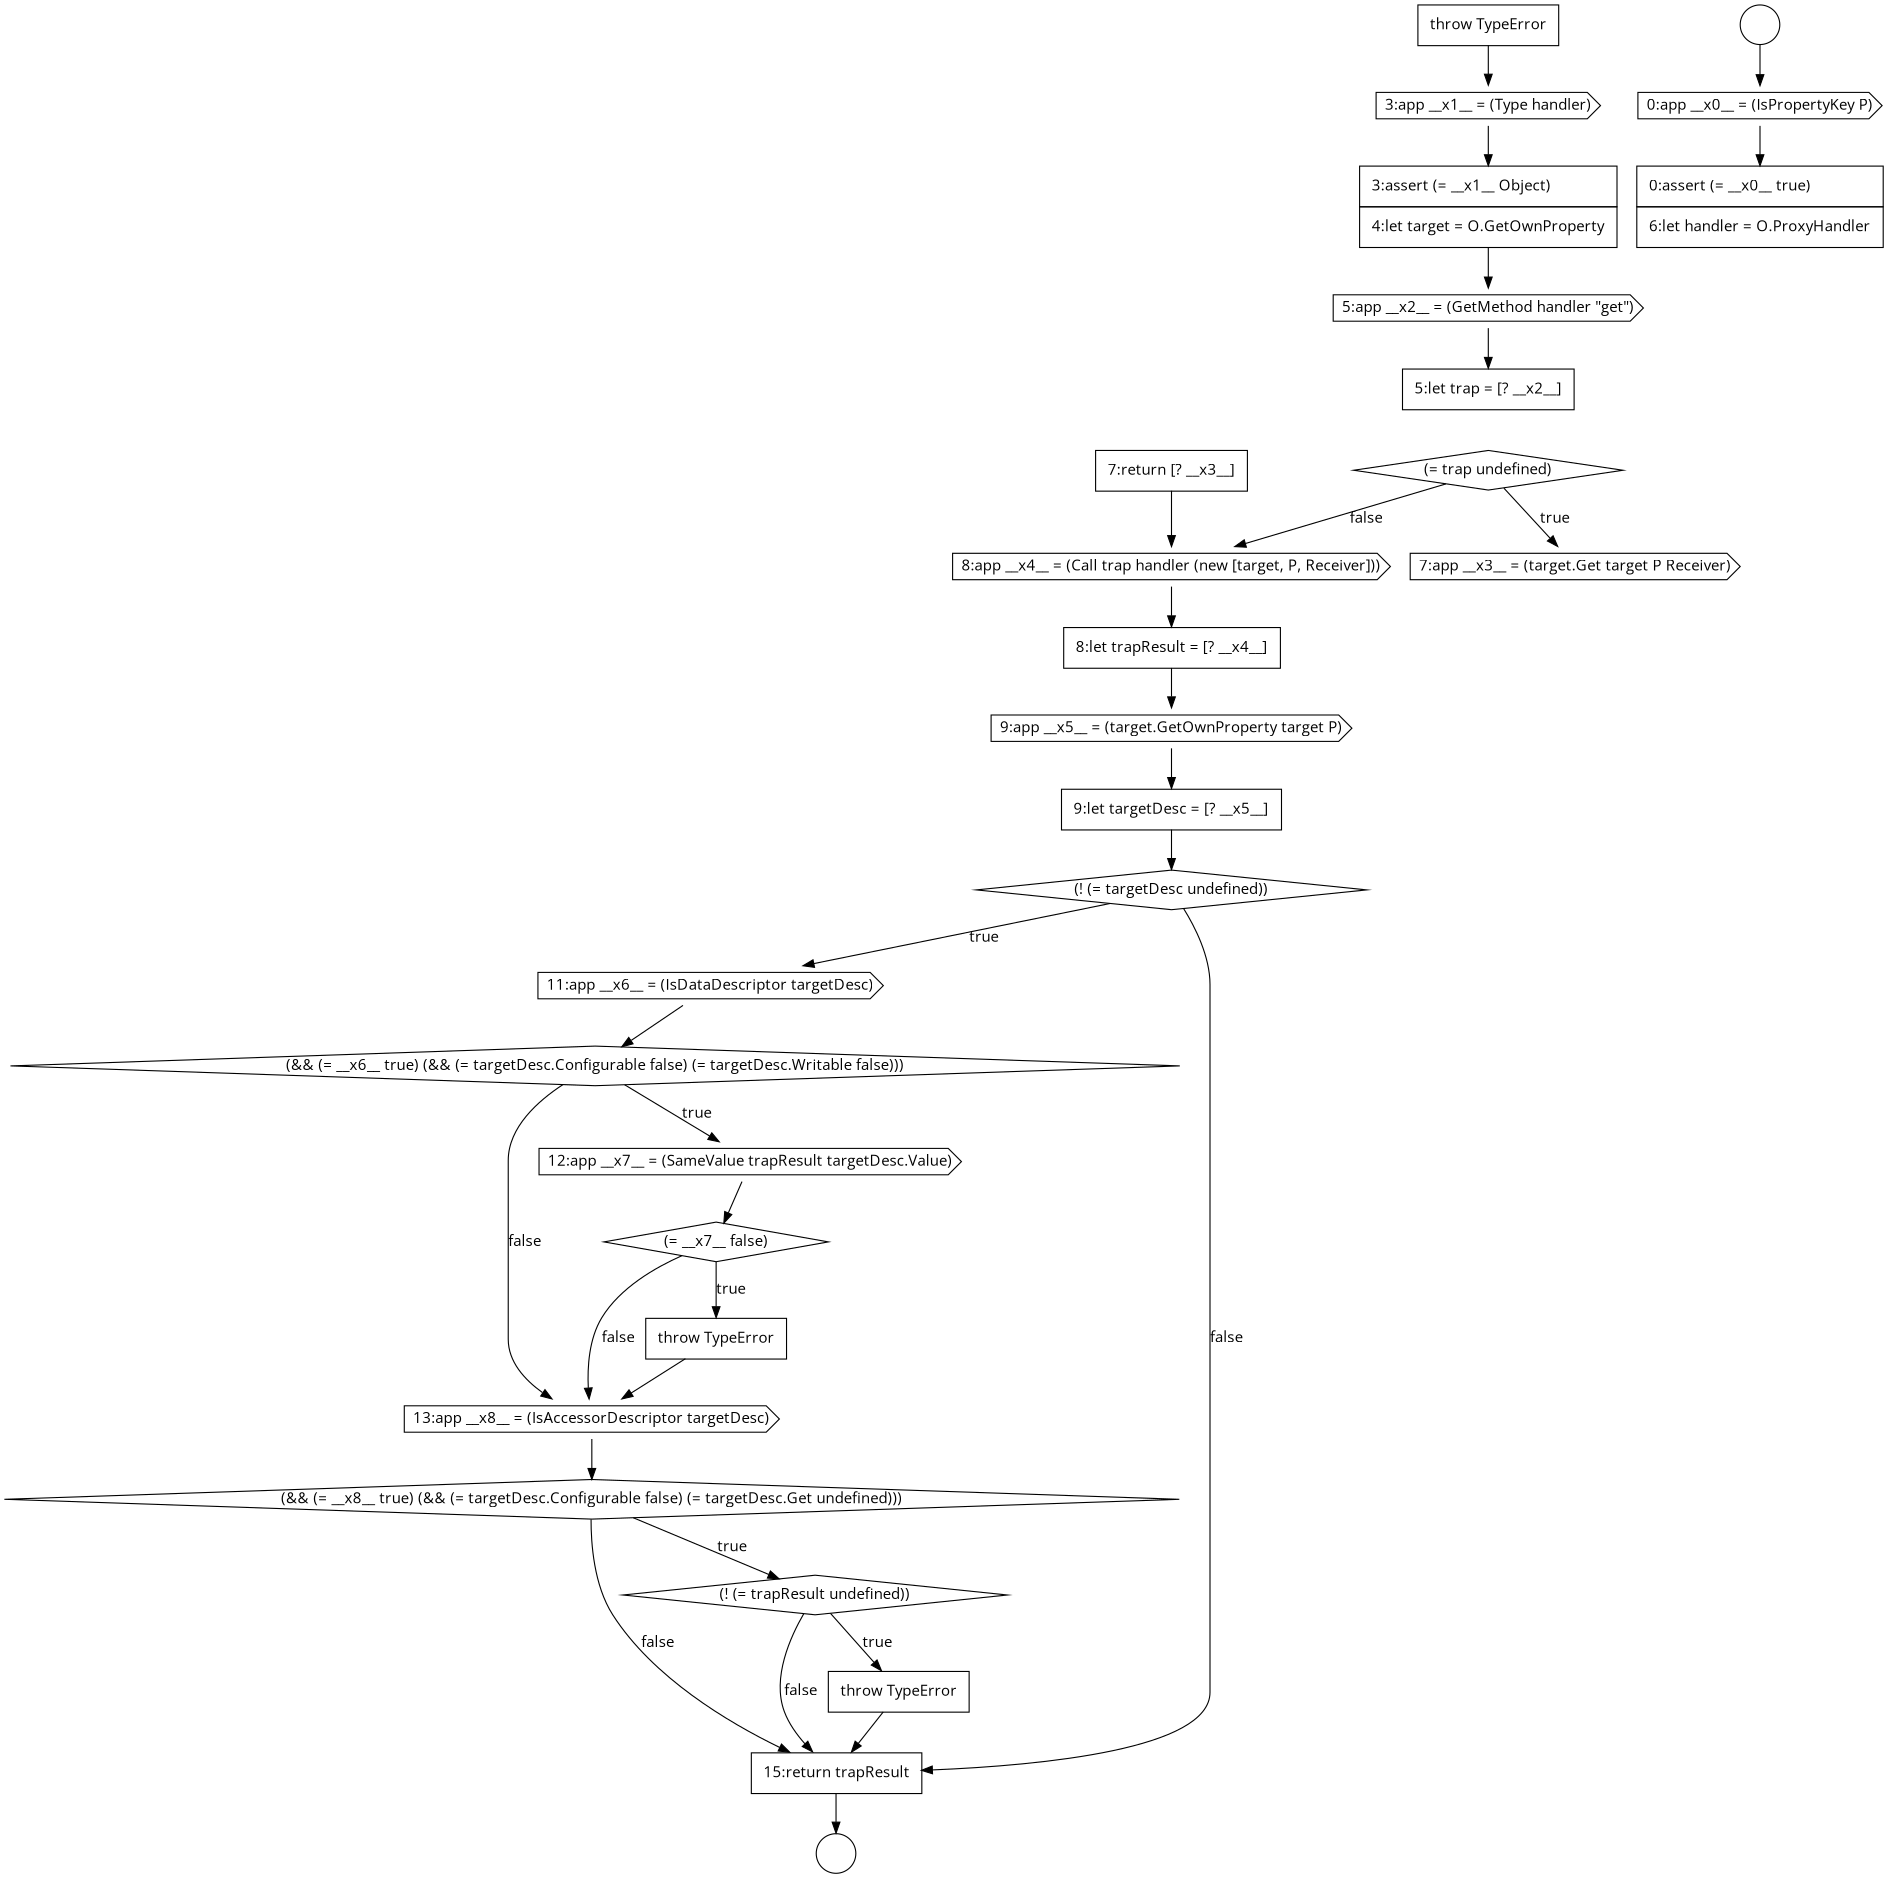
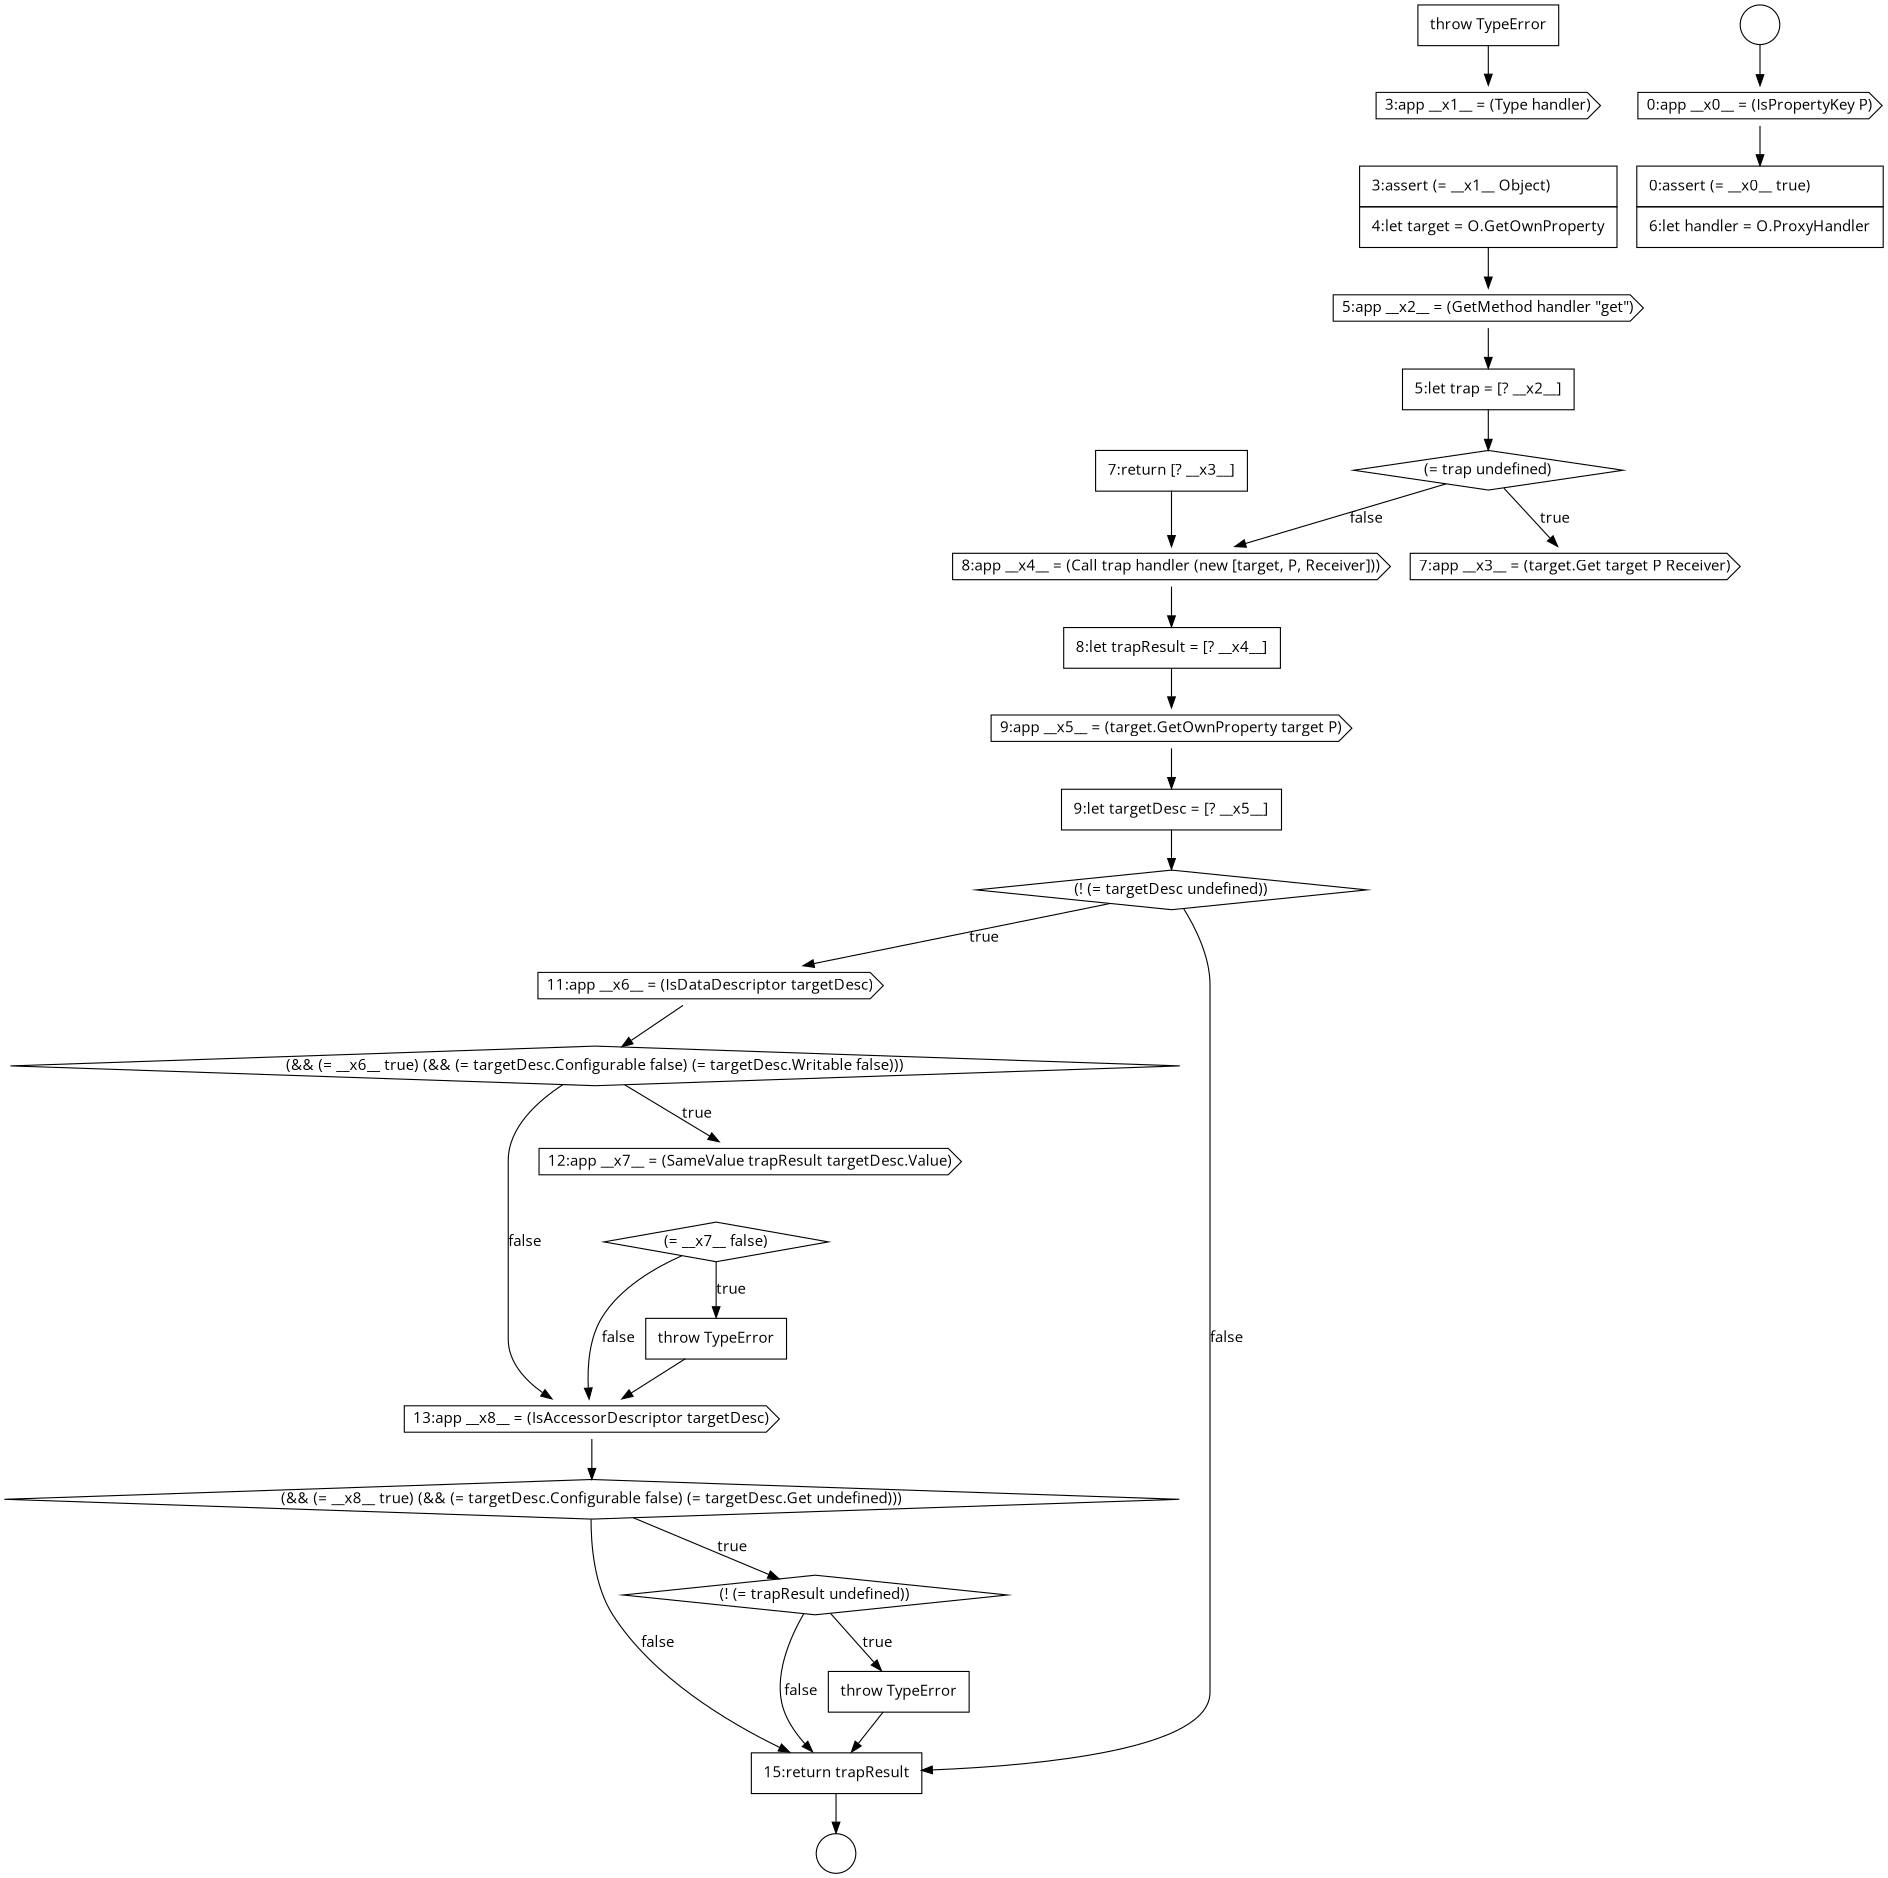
(1488, 140) -> none
none -> (1488, 424)
(735, 1197) -> none
